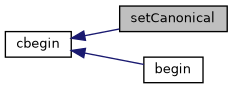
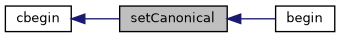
(114, 59) -> (258, 19)
